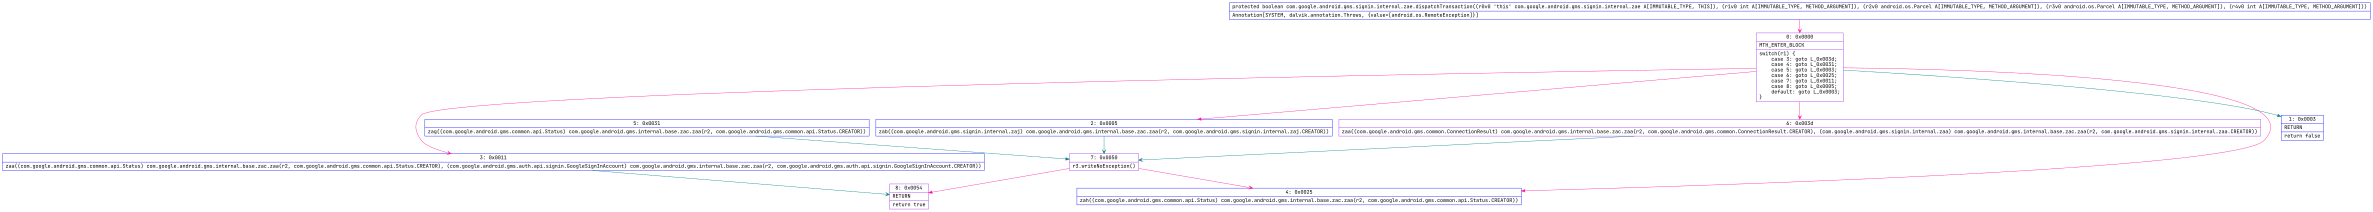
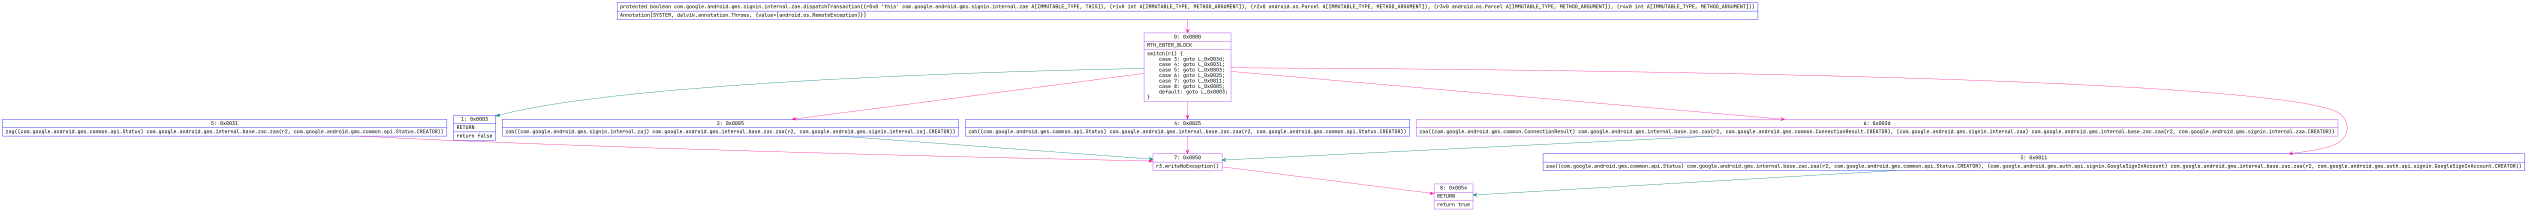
(911, 148) -> (755, 151)
(1194, 178) -> (1188, 143)
